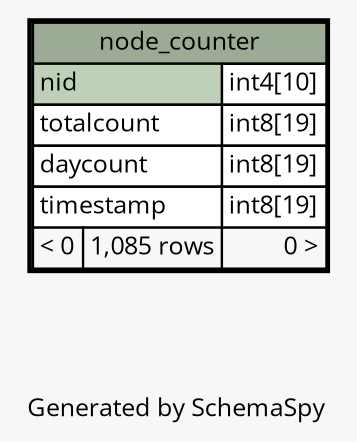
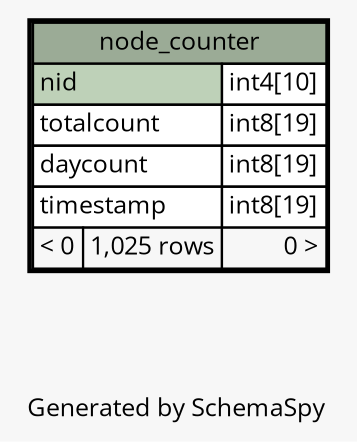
(153, 247) -> (153, 247)
